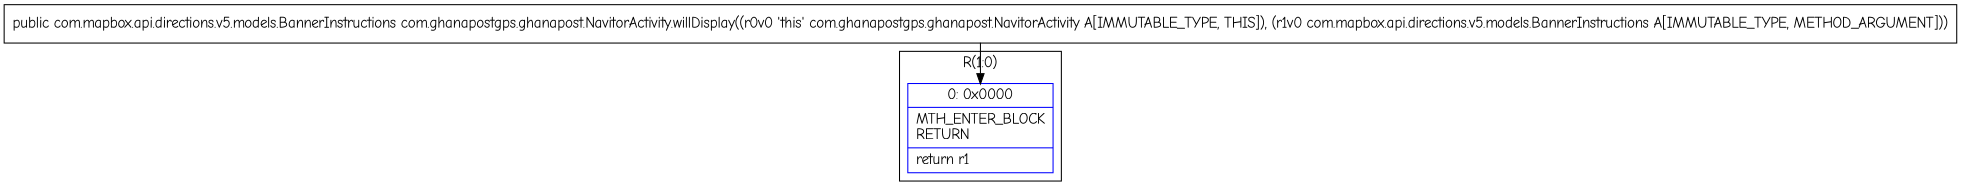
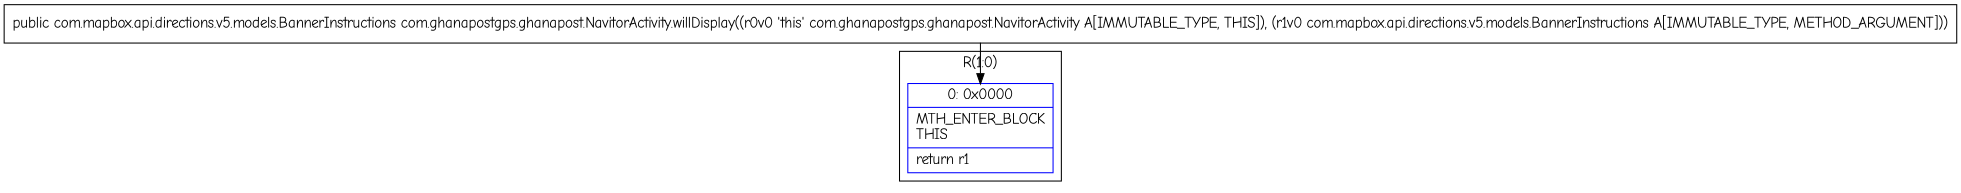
(943, 135) -> (932, 135)
